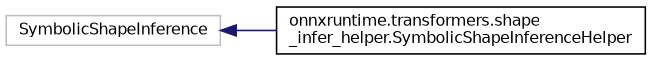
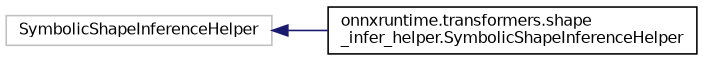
(113, 30) -> (139, 30)
